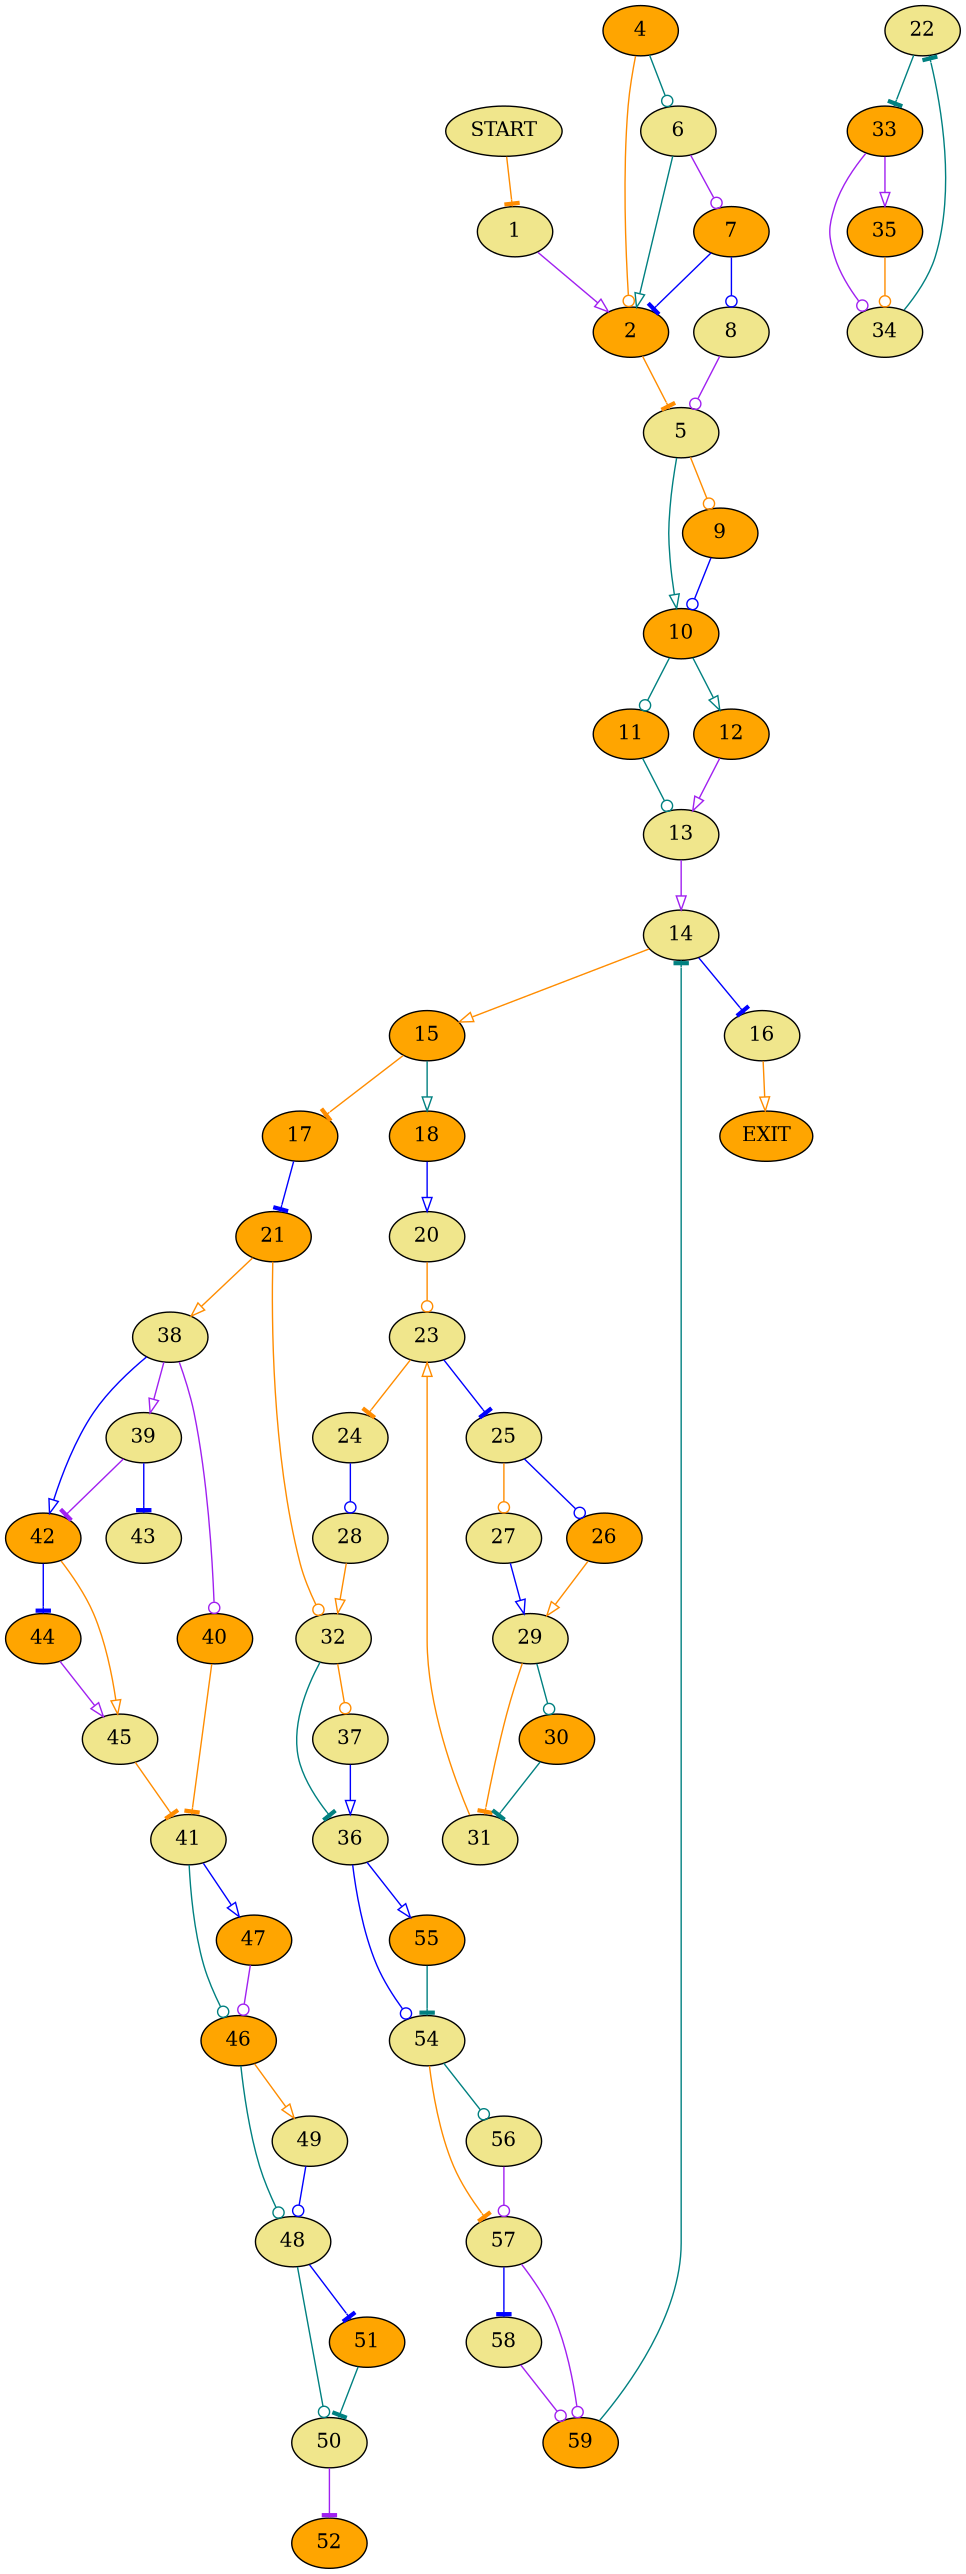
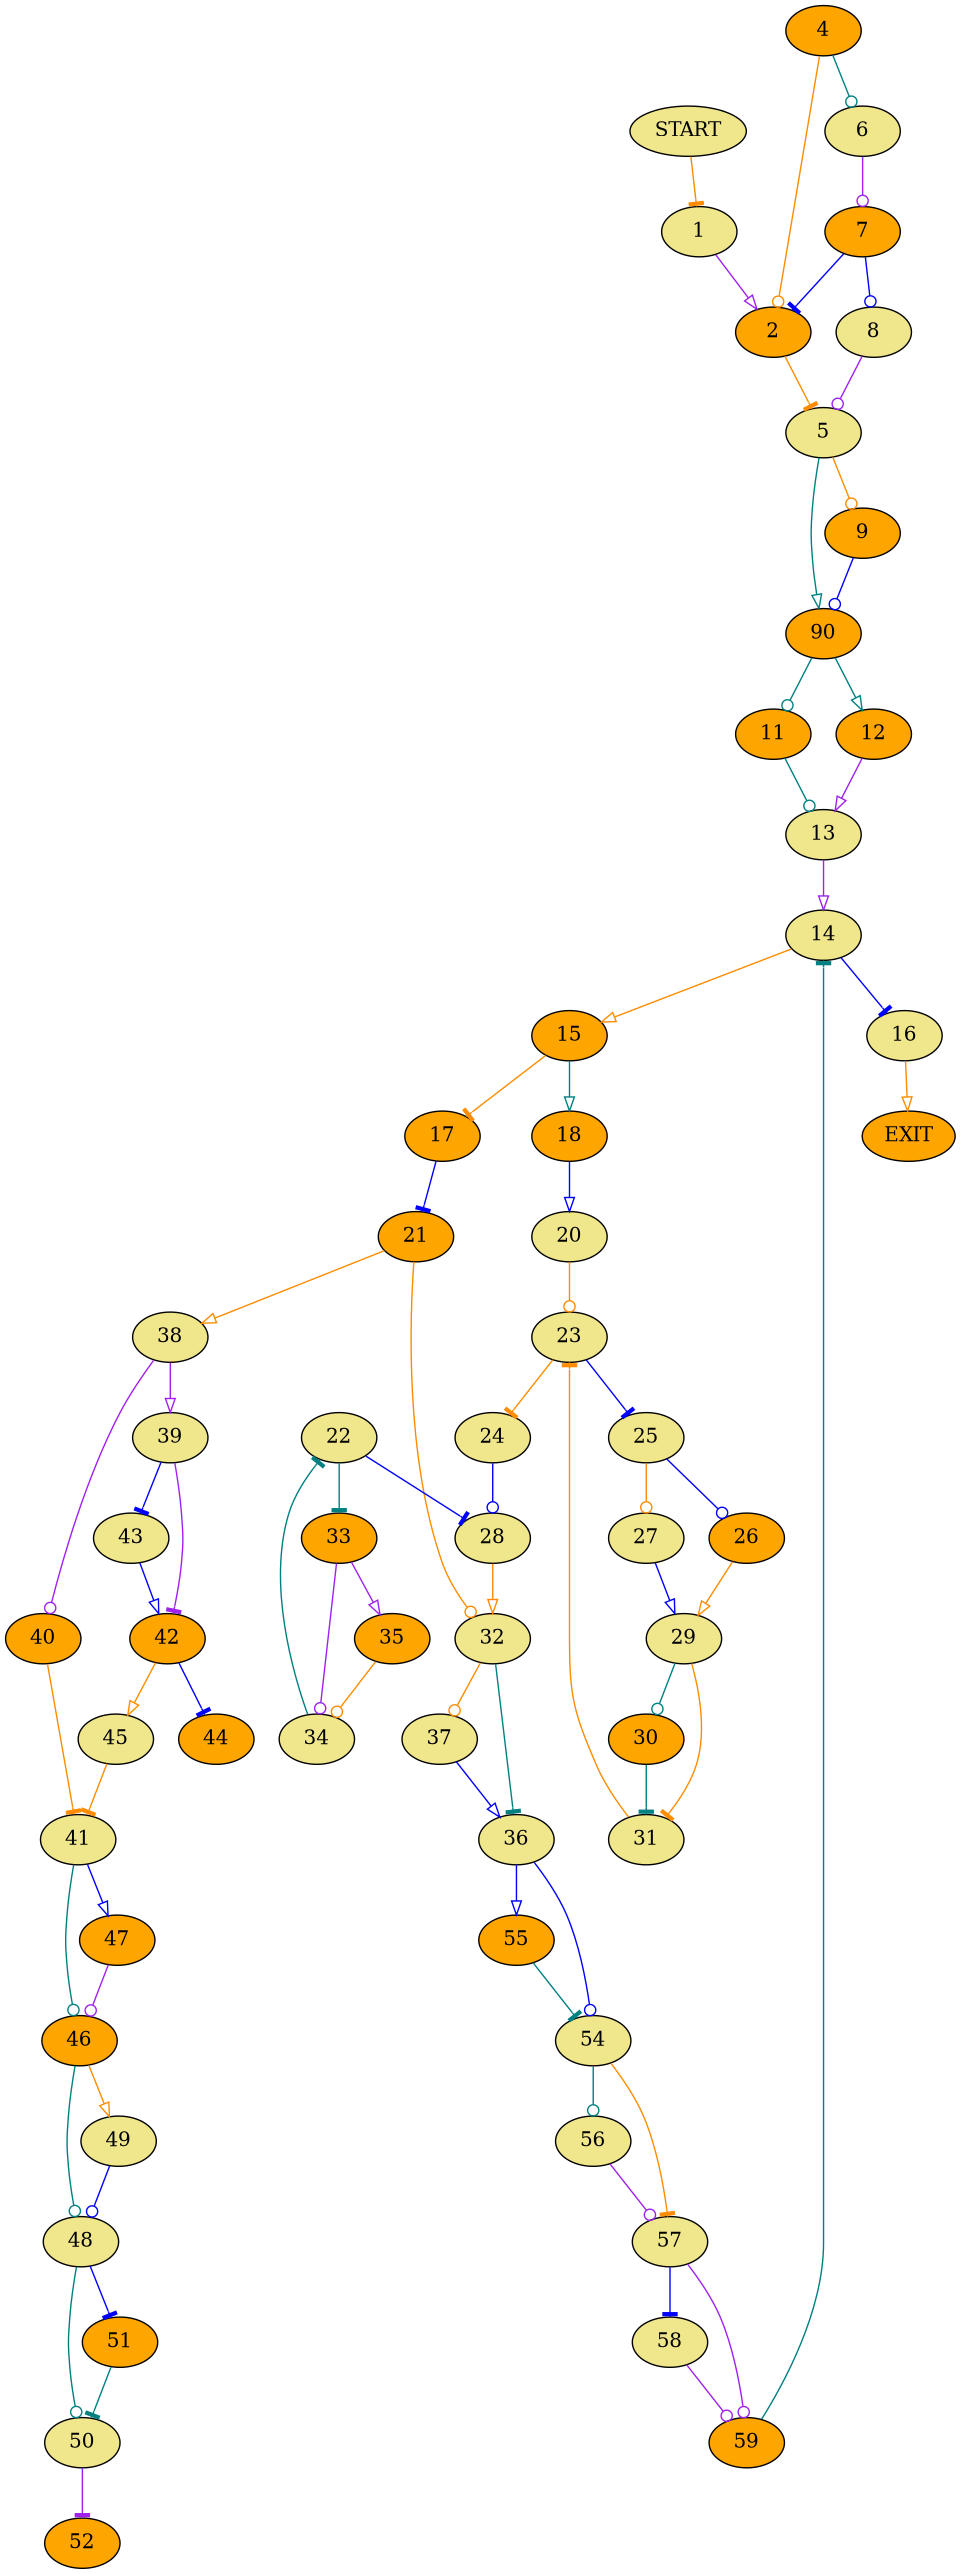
(656, 225) -> none
(681, 634) -> (824, 634)
(88, 1421) -> (147, 1582)
none -> (413, 1486)
(427, 1599) -> (570, 1600)
(77, 1683) -> none
